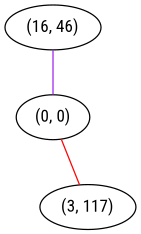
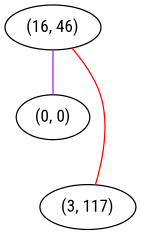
(70, 162) -> (104, 113)
